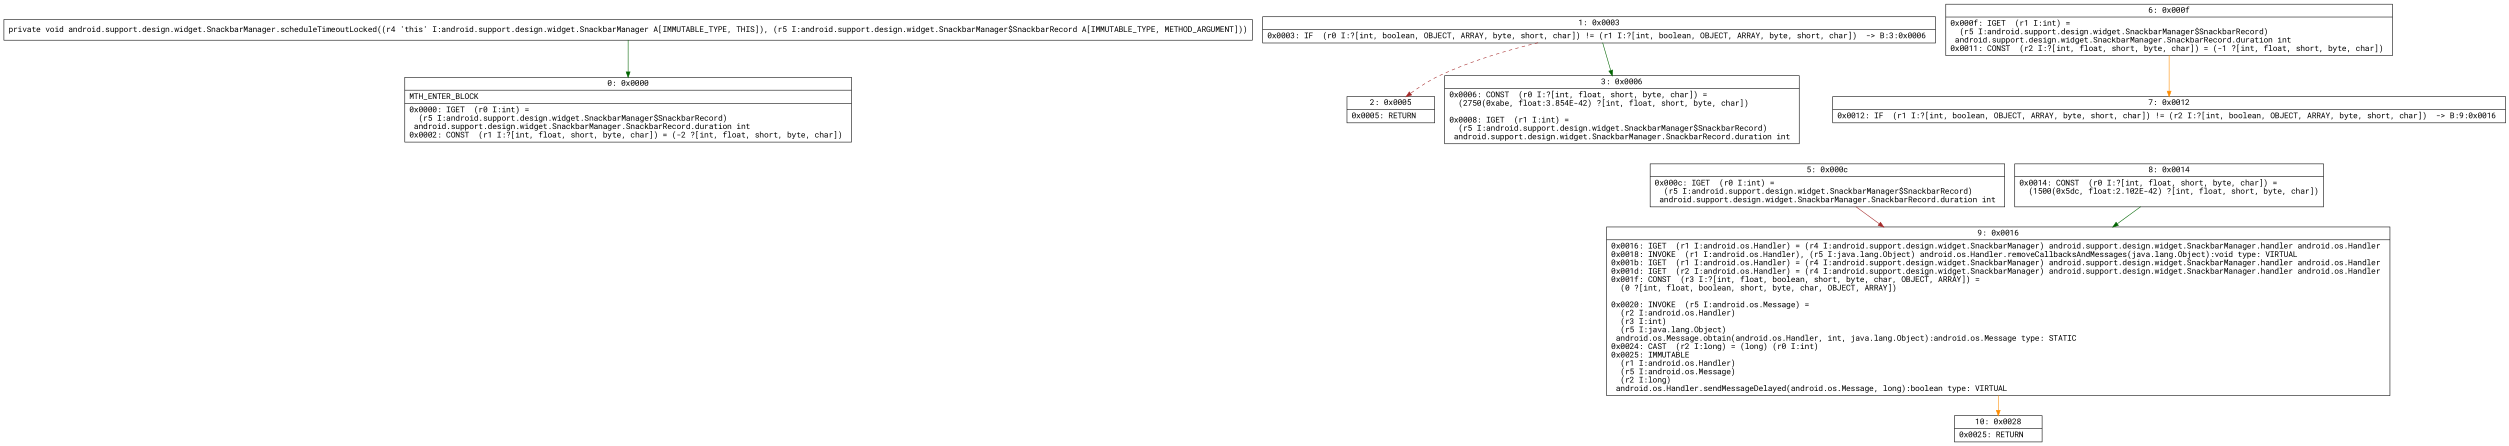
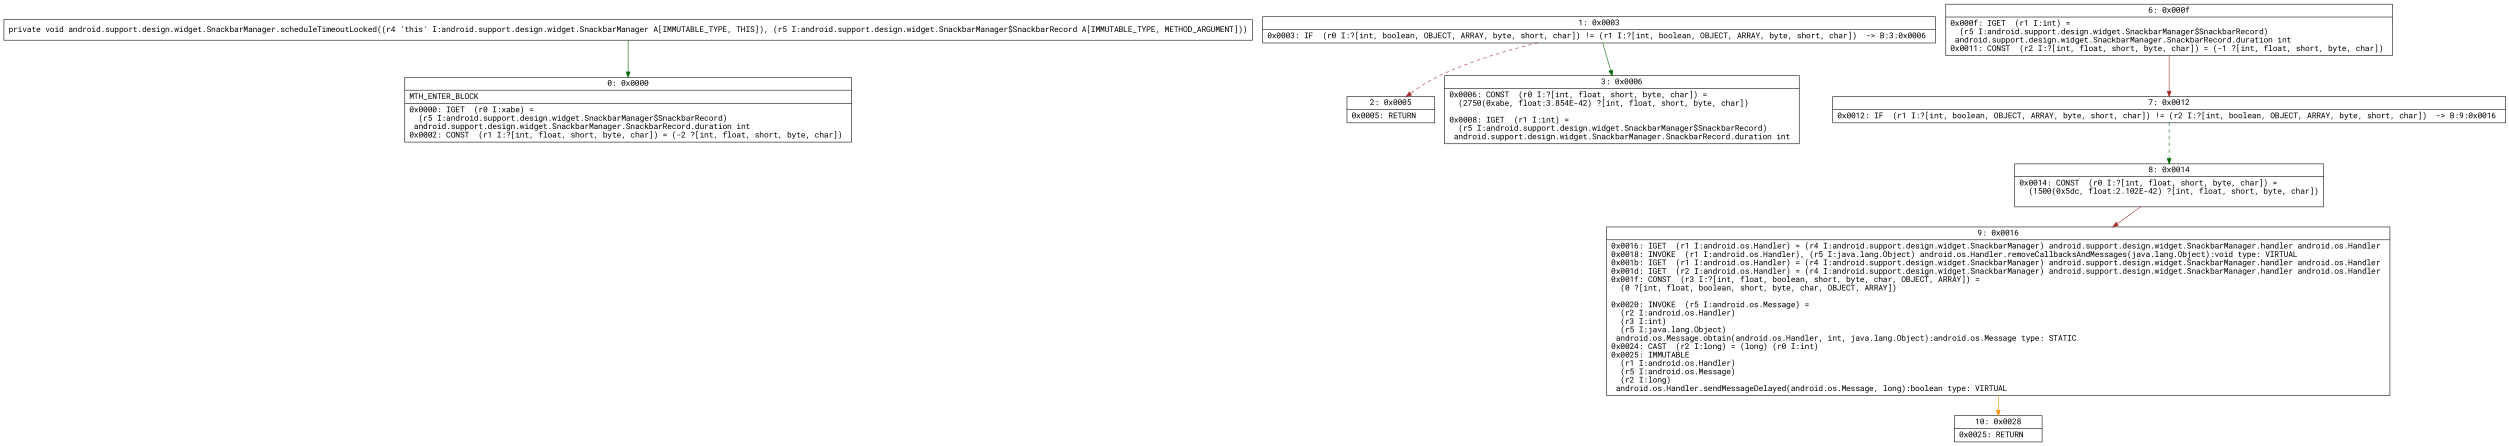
(2169, 73) -> (2169, 73)
(472, 110) -> (474, 110)
none -> (2169, 140)
(1827, 185) -> none
(2129, 215) -> (2129, 215)
